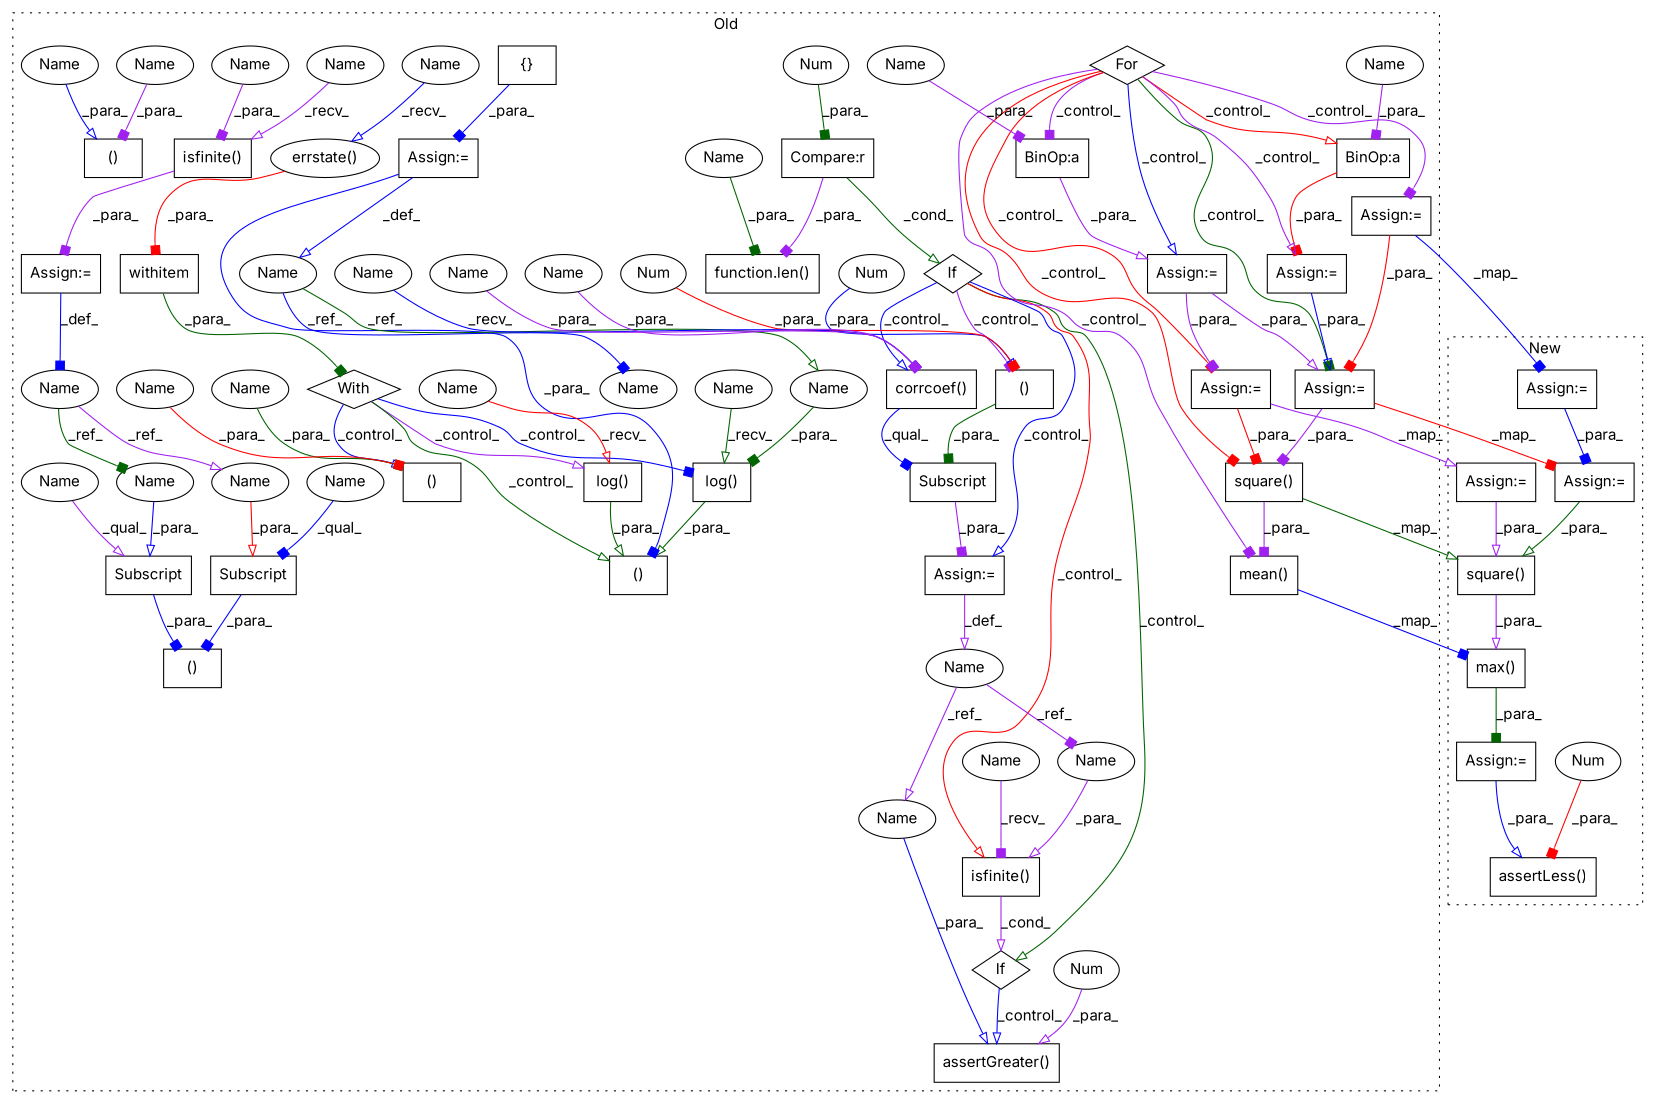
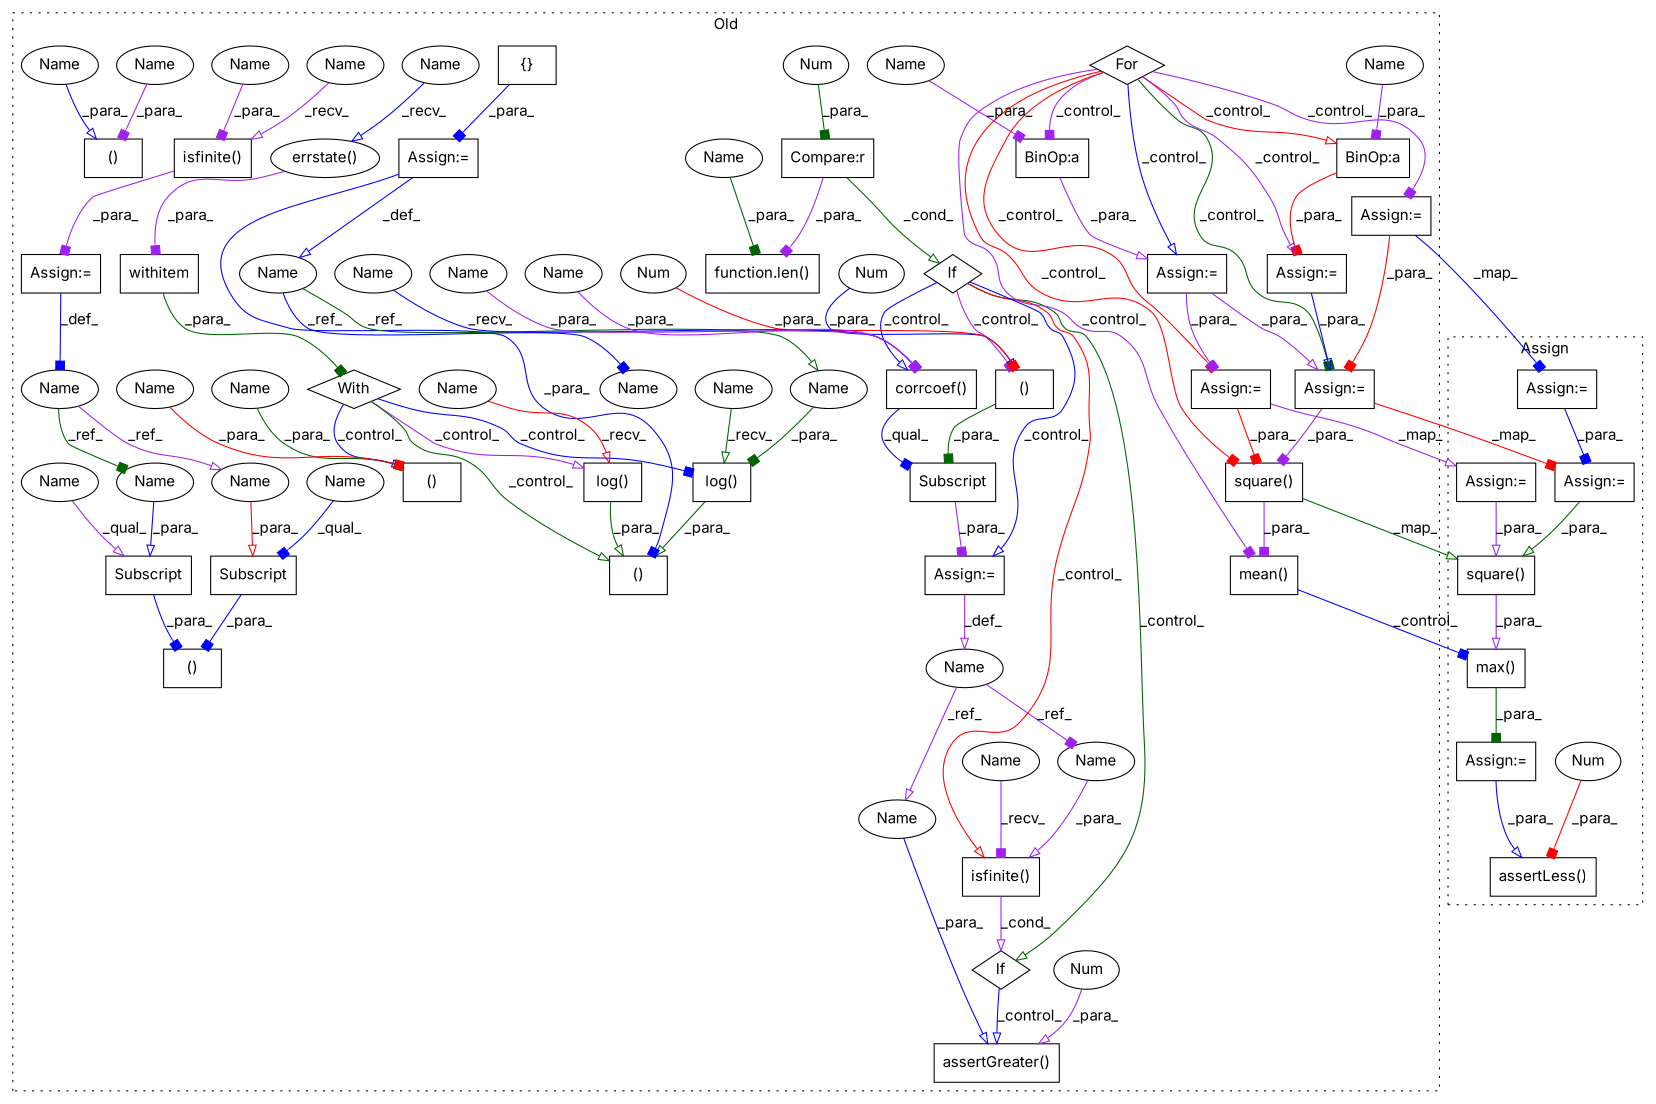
(199, 180) -> (199, 180)
(1545, 349) -> (1545, 349)
(1416, 622) -> (1426, 622)
